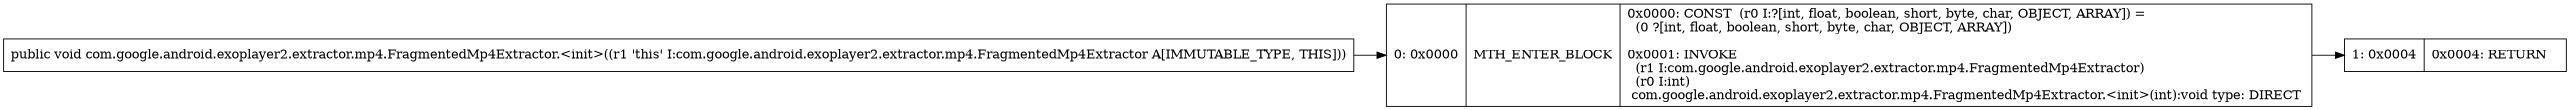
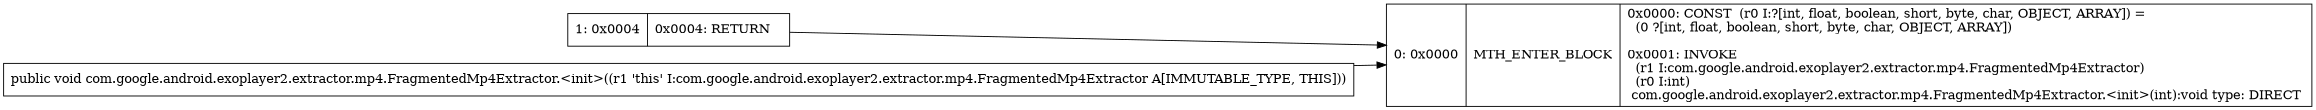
(2324, 55) -> (1083, 39)
